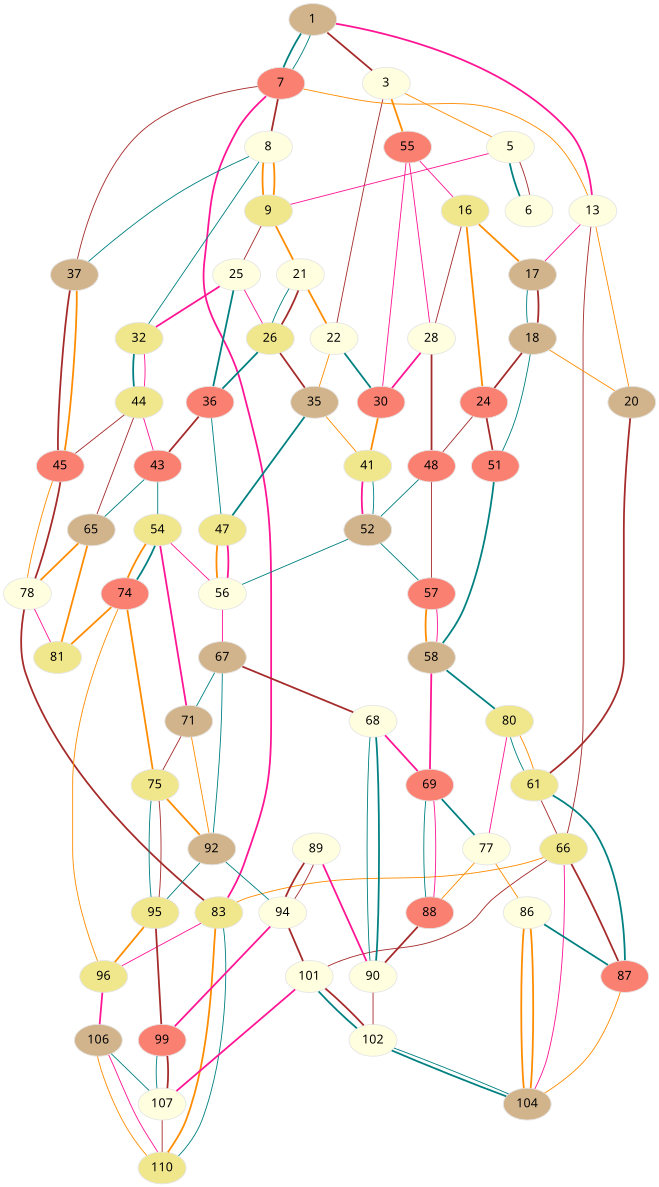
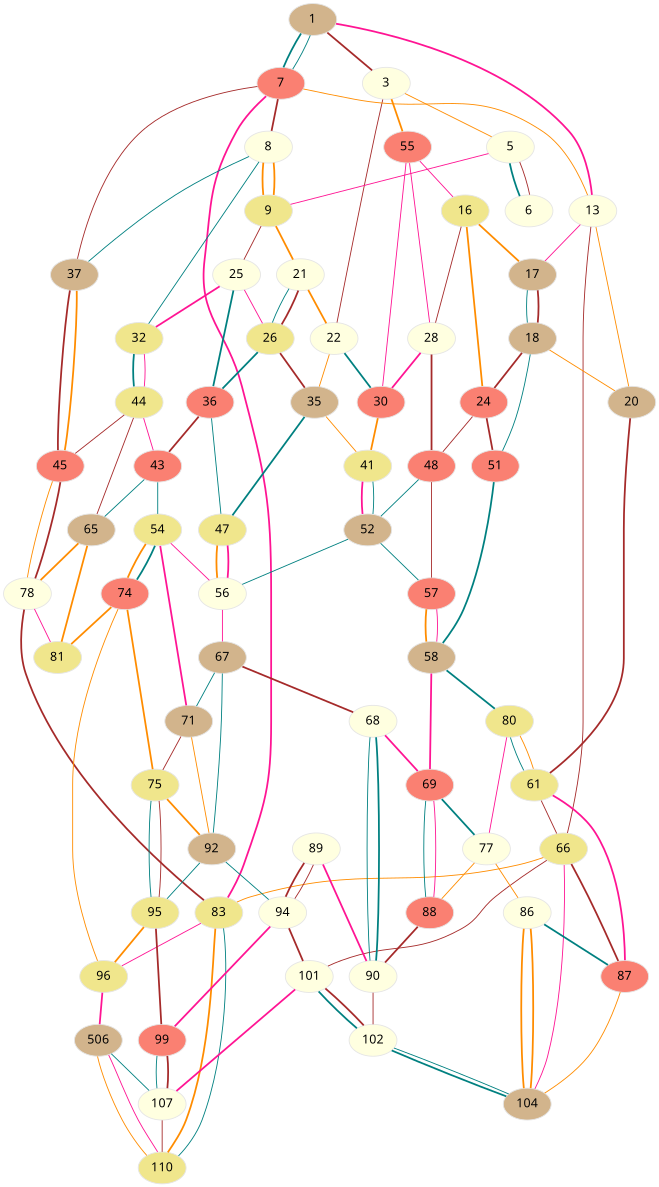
(611, 867) -> (611, 867)
(98, 1040) -> (98, 1040)
